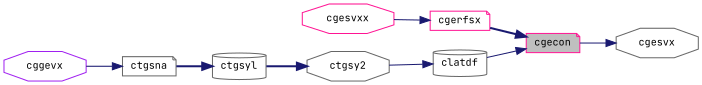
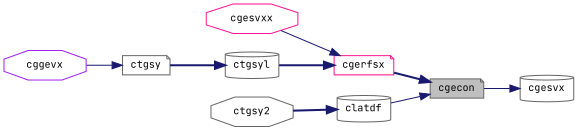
(553, 43) -> (457, 89)
(657, 43) -> (547, 89)
(406, 65) -> (310, 110)
(149, 66) -> (146, 65)
(281, 66) -> (301, 65)
